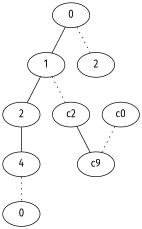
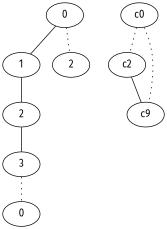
(59, 90) -> (133, 40)
(21, 164) -> (21, 164)
